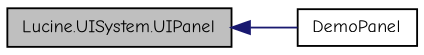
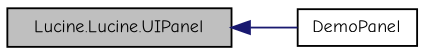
(119, 28) -> (119, 28)
